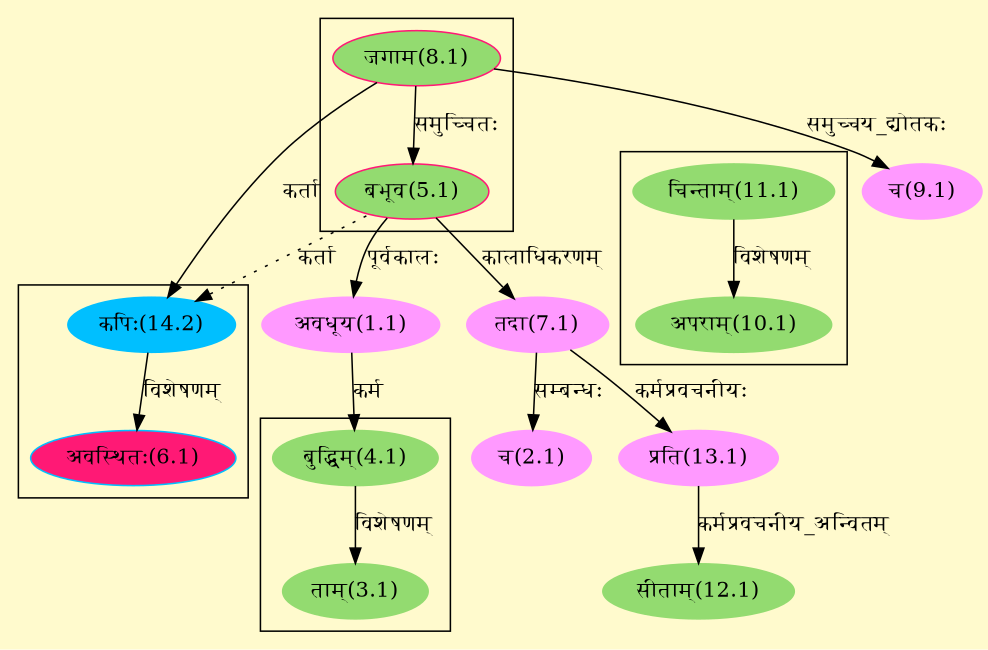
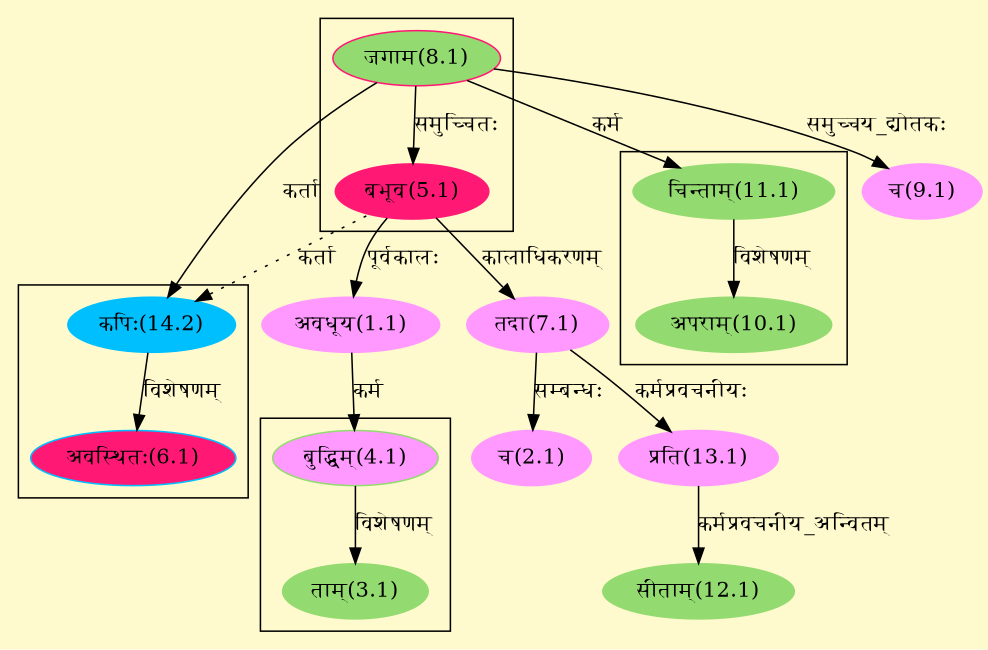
none -> (566, 121)
(412, 191) -> (412, 191)
(355, 458) -> (355, 458)
